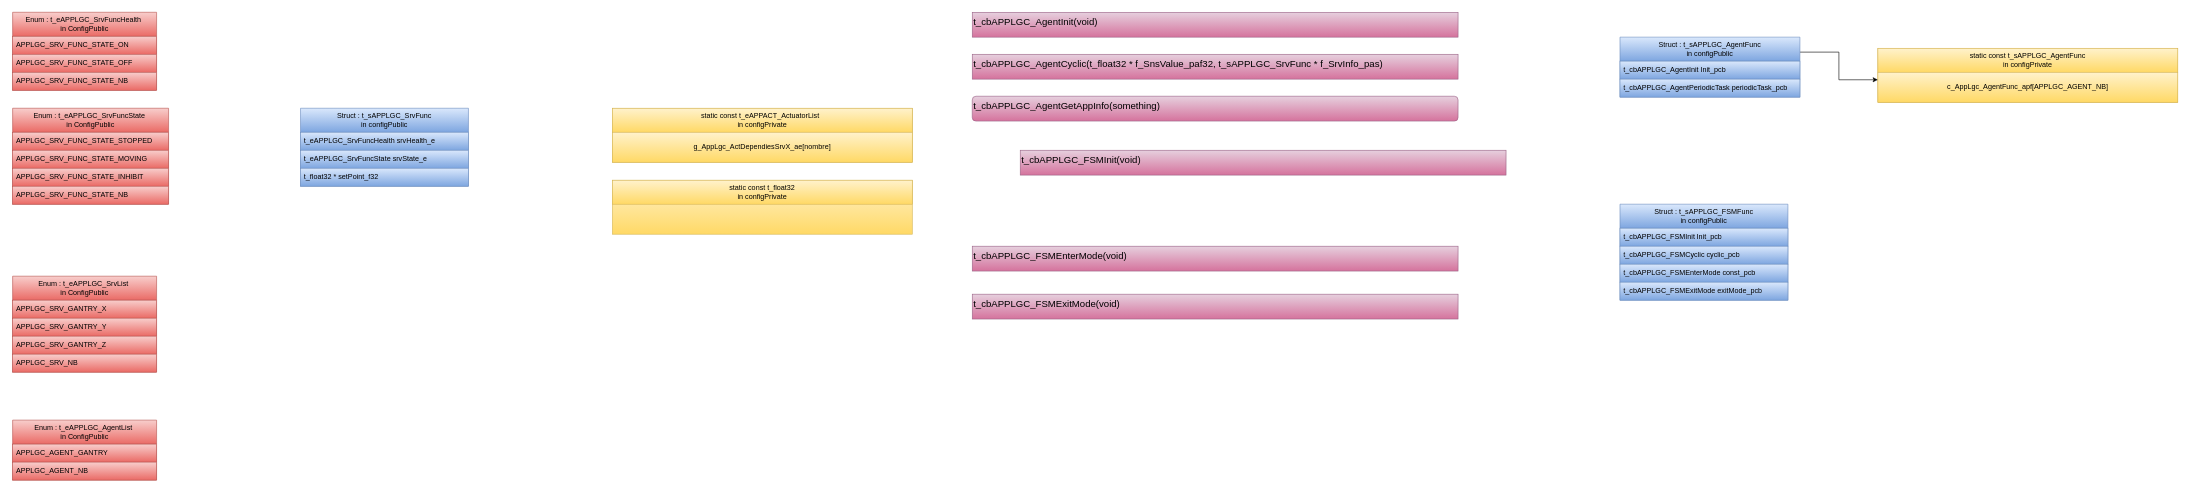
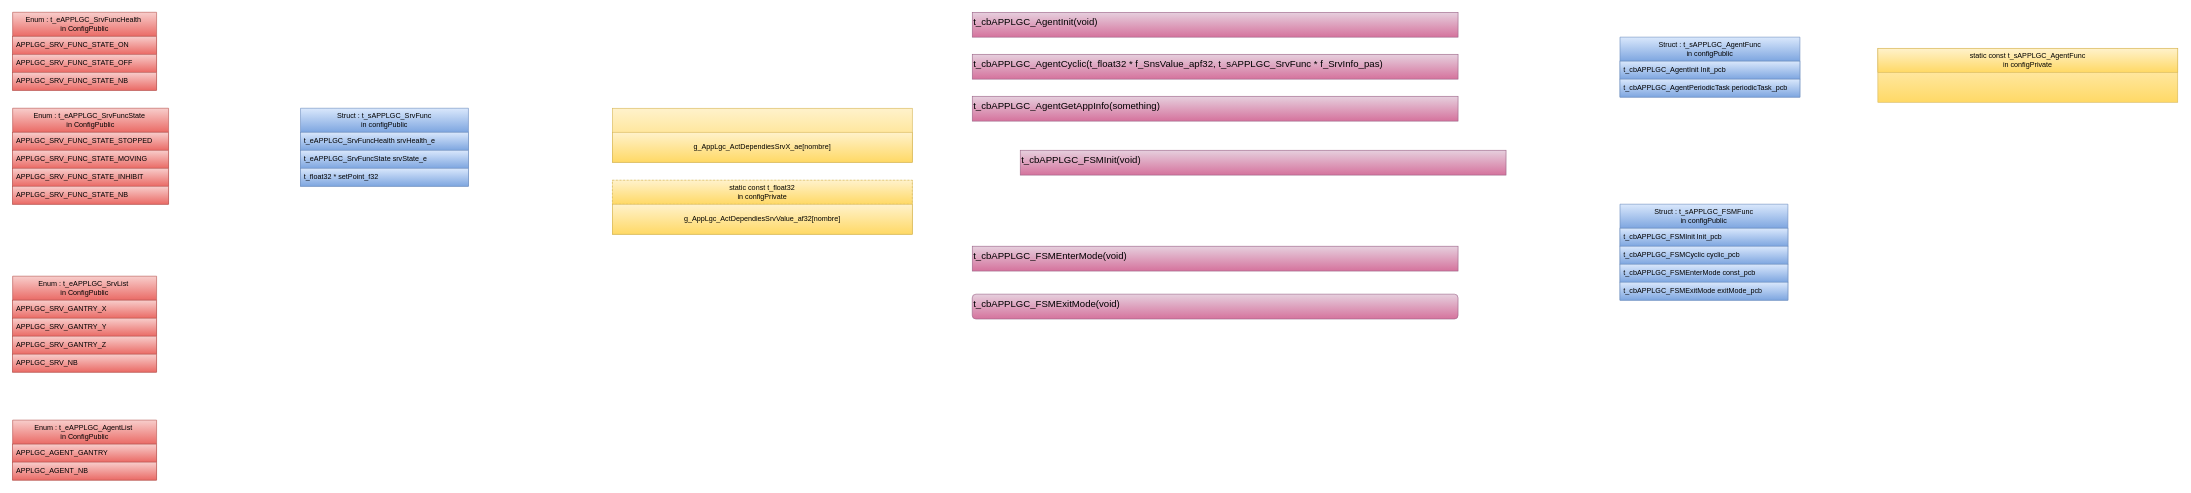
(1838, 52) -> none
(1195, 64) -> (1195, 64)
(2028, 87) -> none
(1215, 109) -> (1215, 109)
(762, 120) -> none
(762, 192) -> (762, 192)
none -> (762, 219)
(1215, 307) -> (1215, 307)
